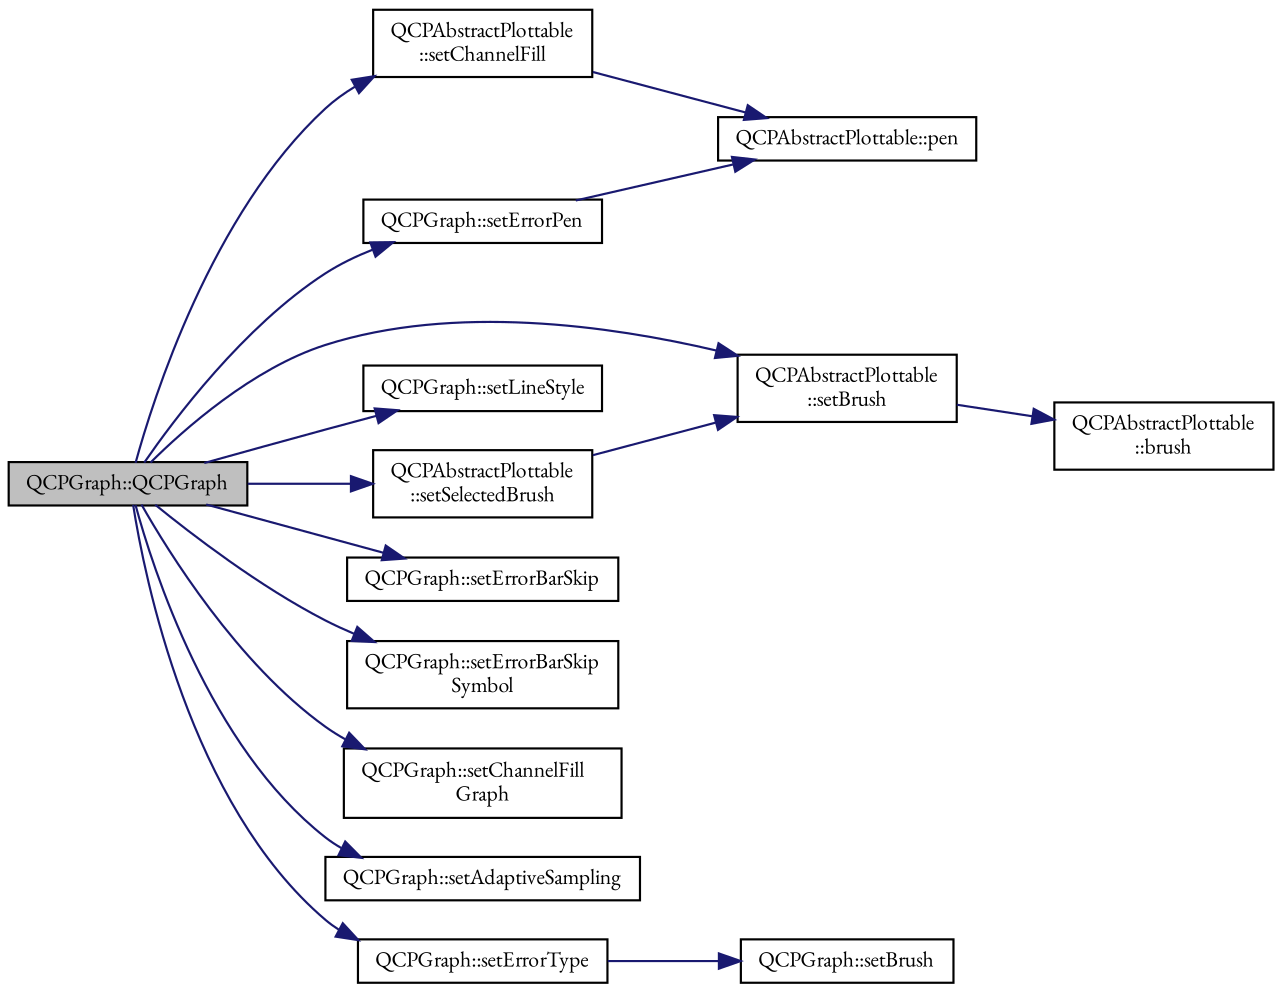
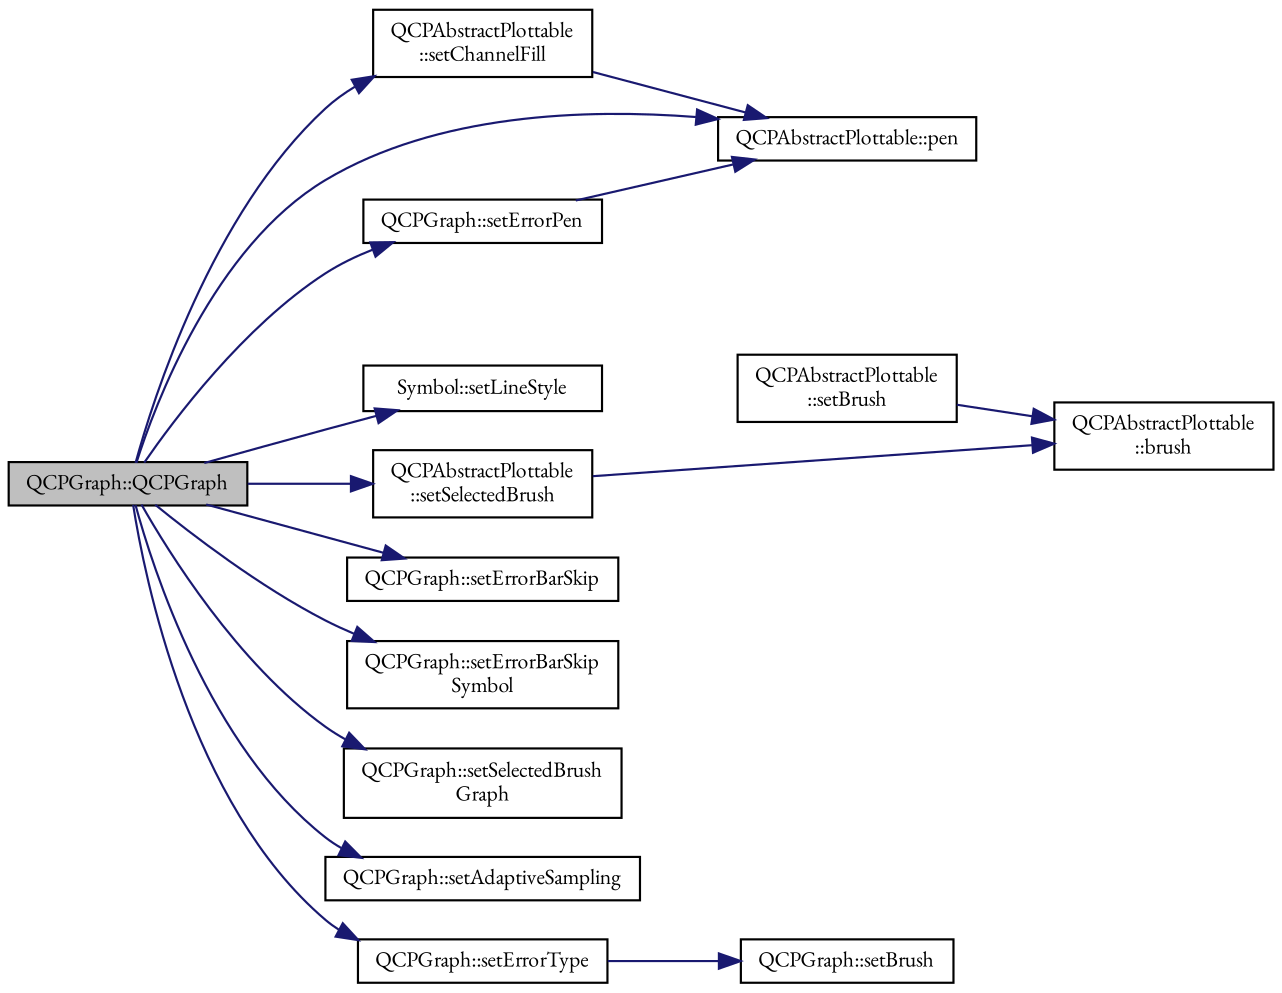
(415, 327) -> (341, 172)
(483, 388) -> (483, 388)
(654, 439) -> (812, 461)
(483, 783) -> (483, 783)
